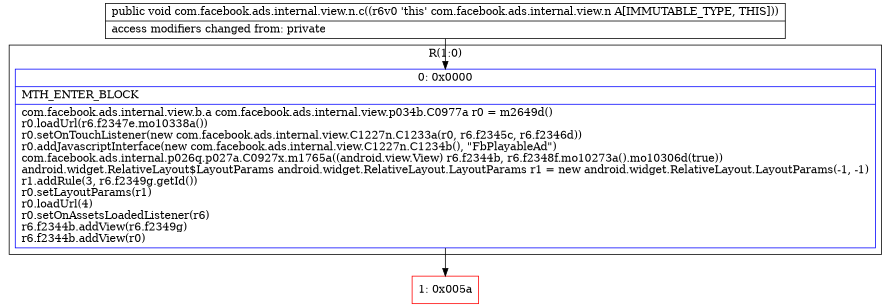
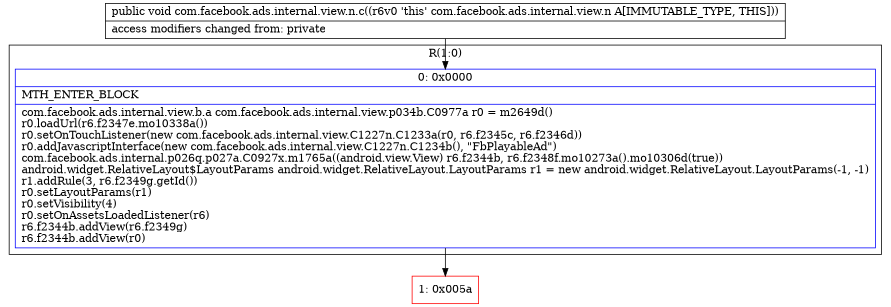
(57, 204) -> (69, 204)
